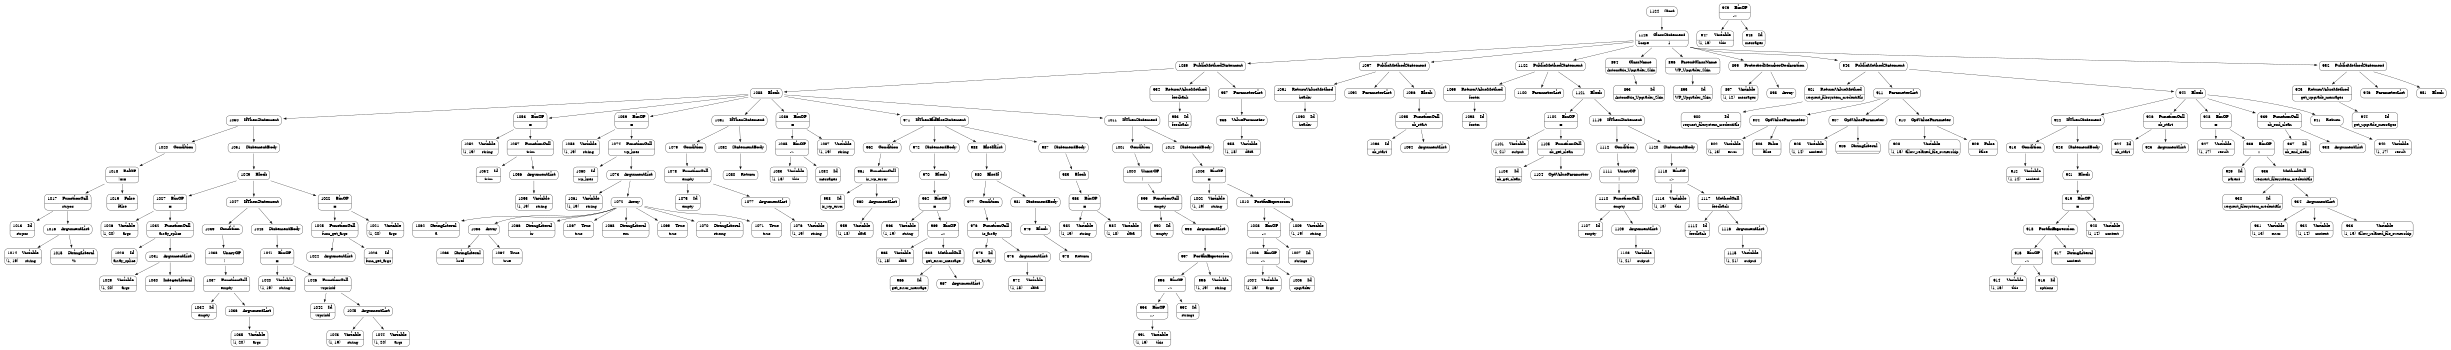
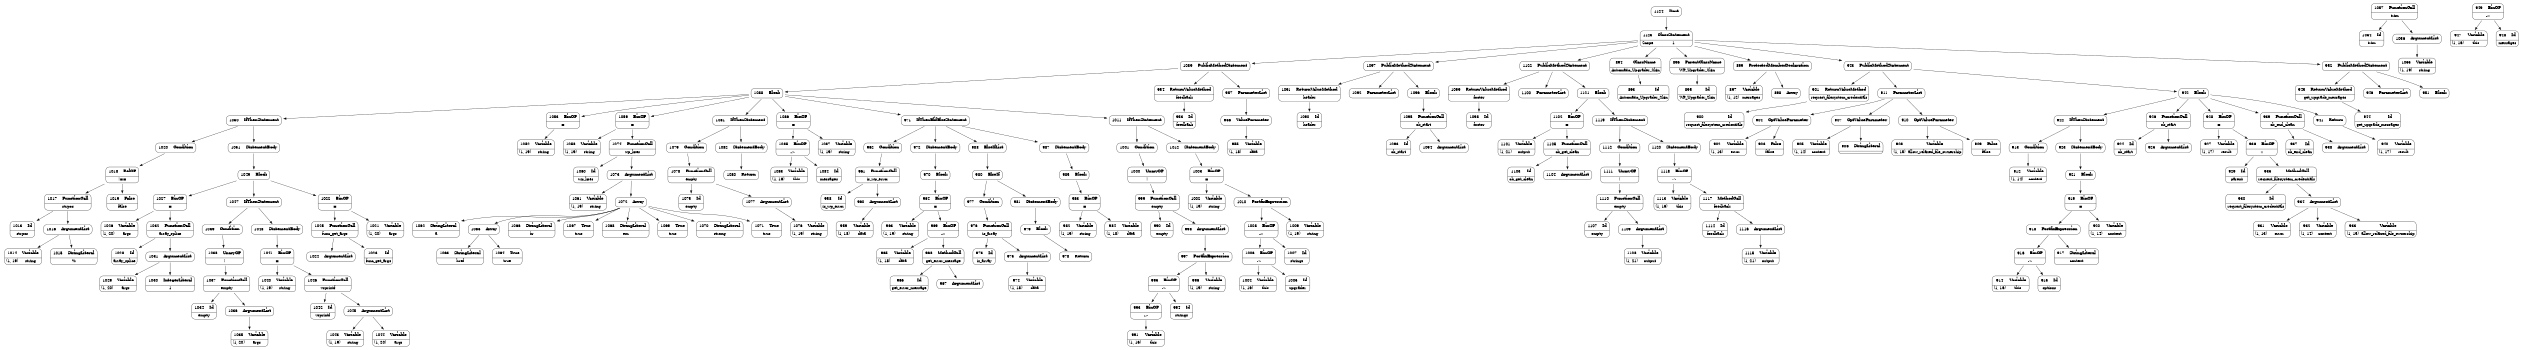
(530, 133) -> none
(1568, 175) -> (1575, 175)
(1270, 288) -> (1265, 288)
